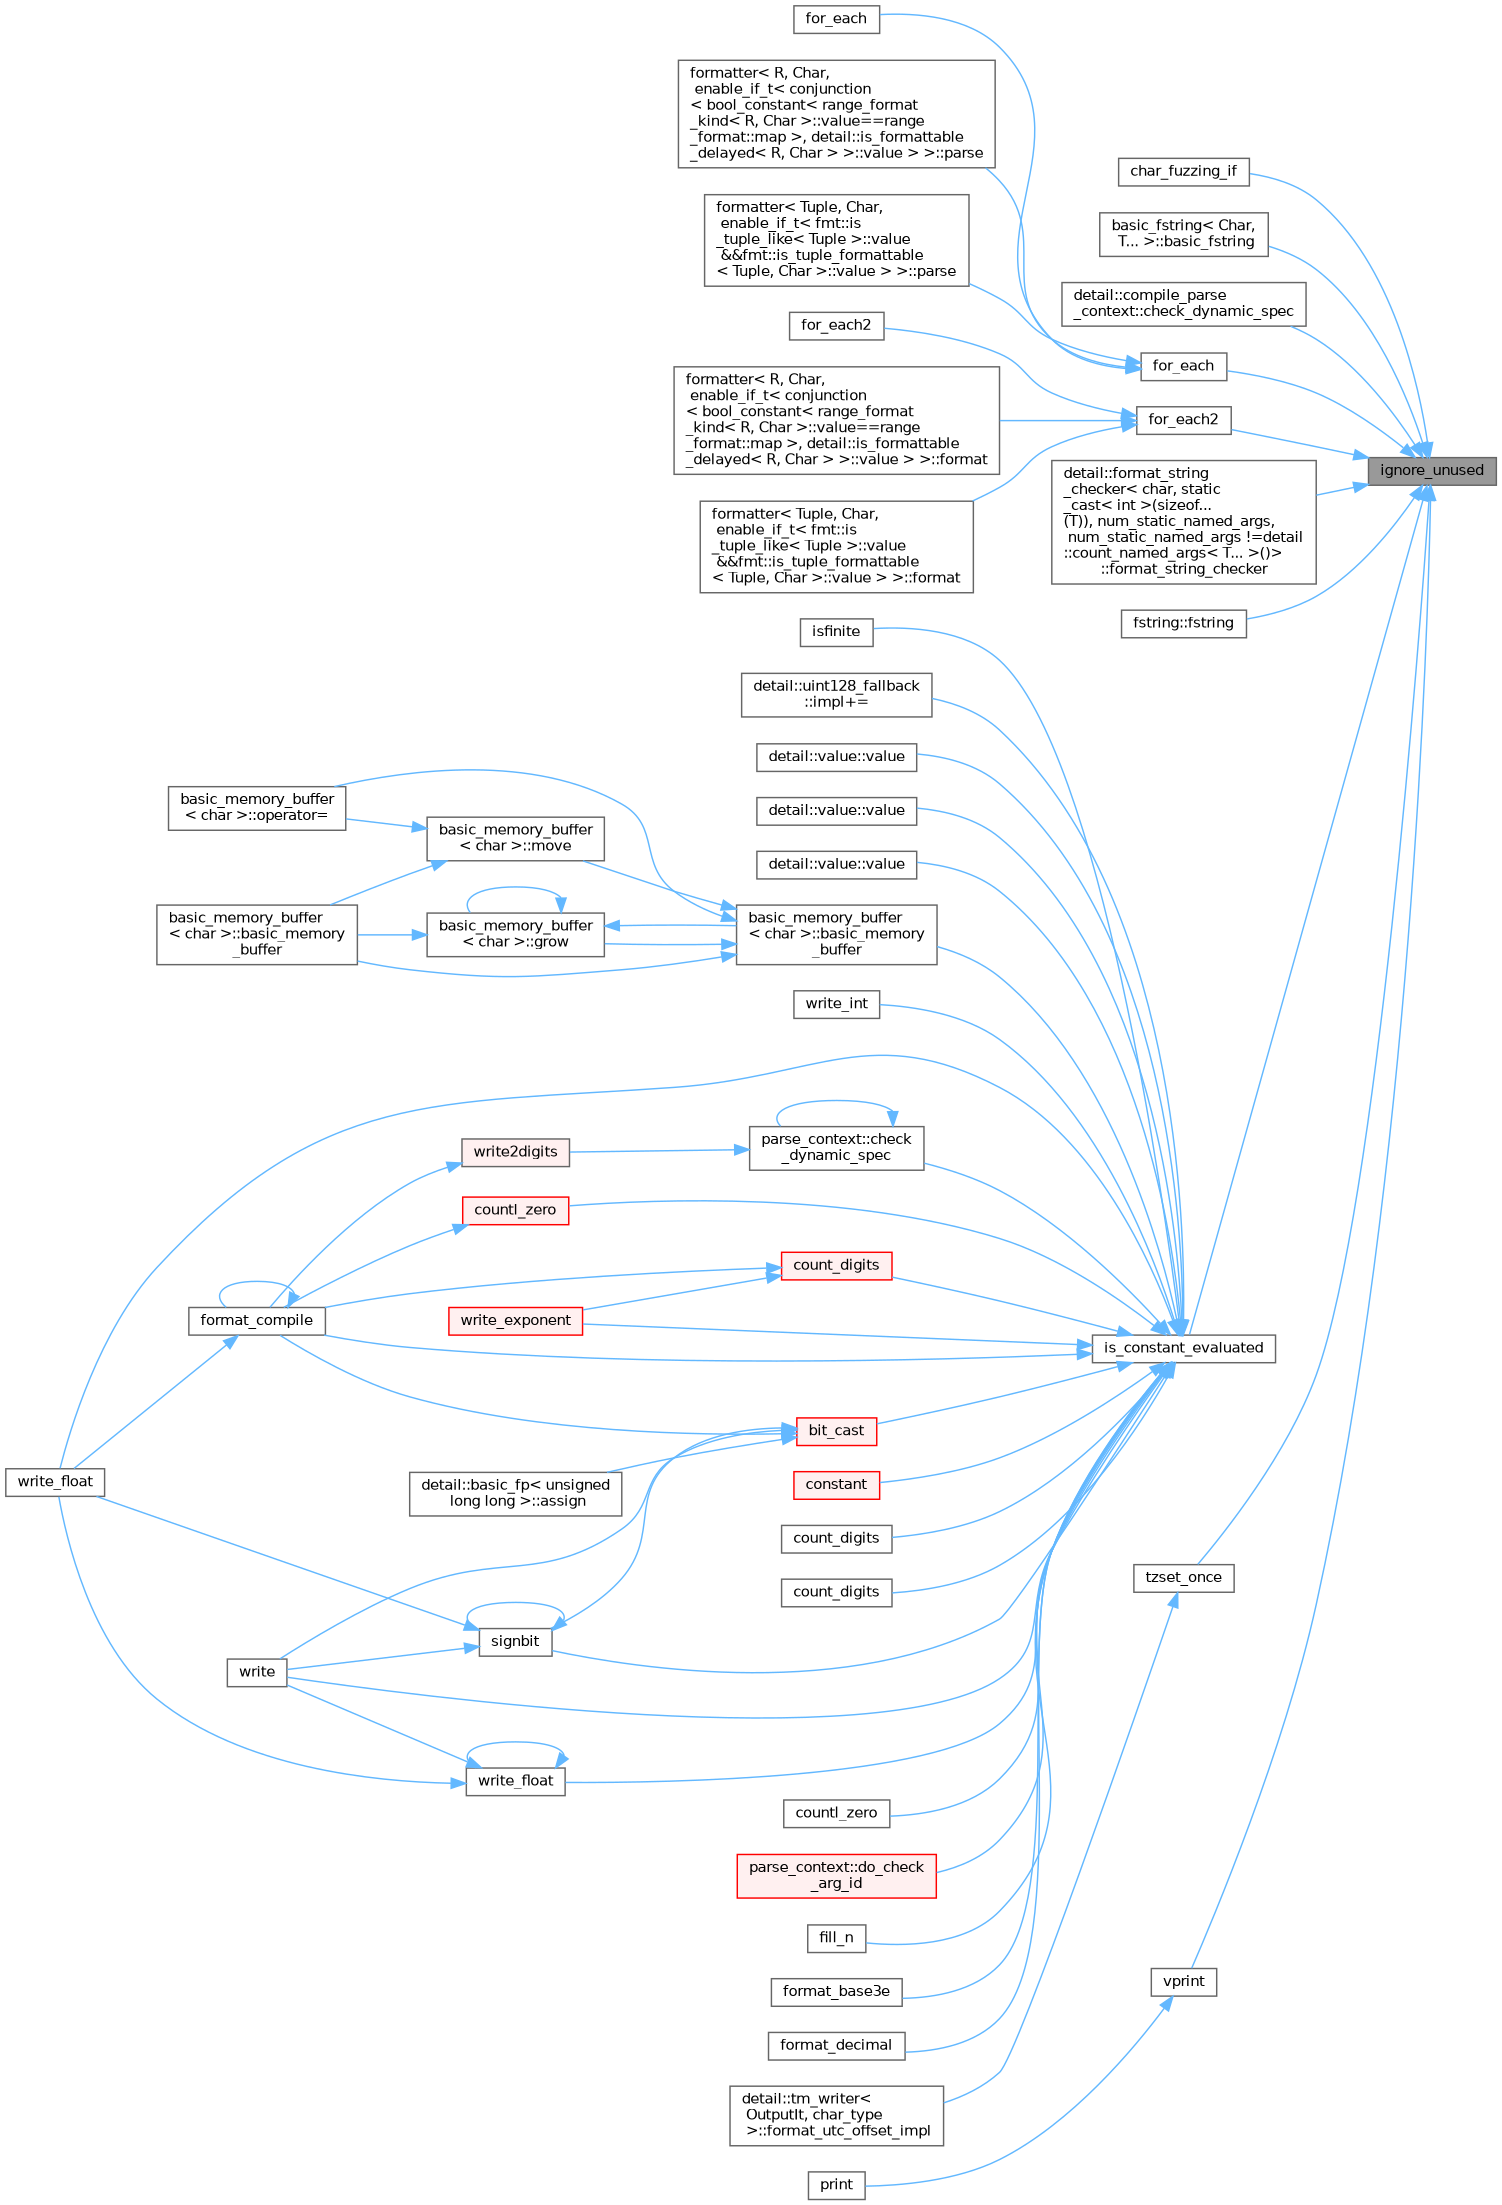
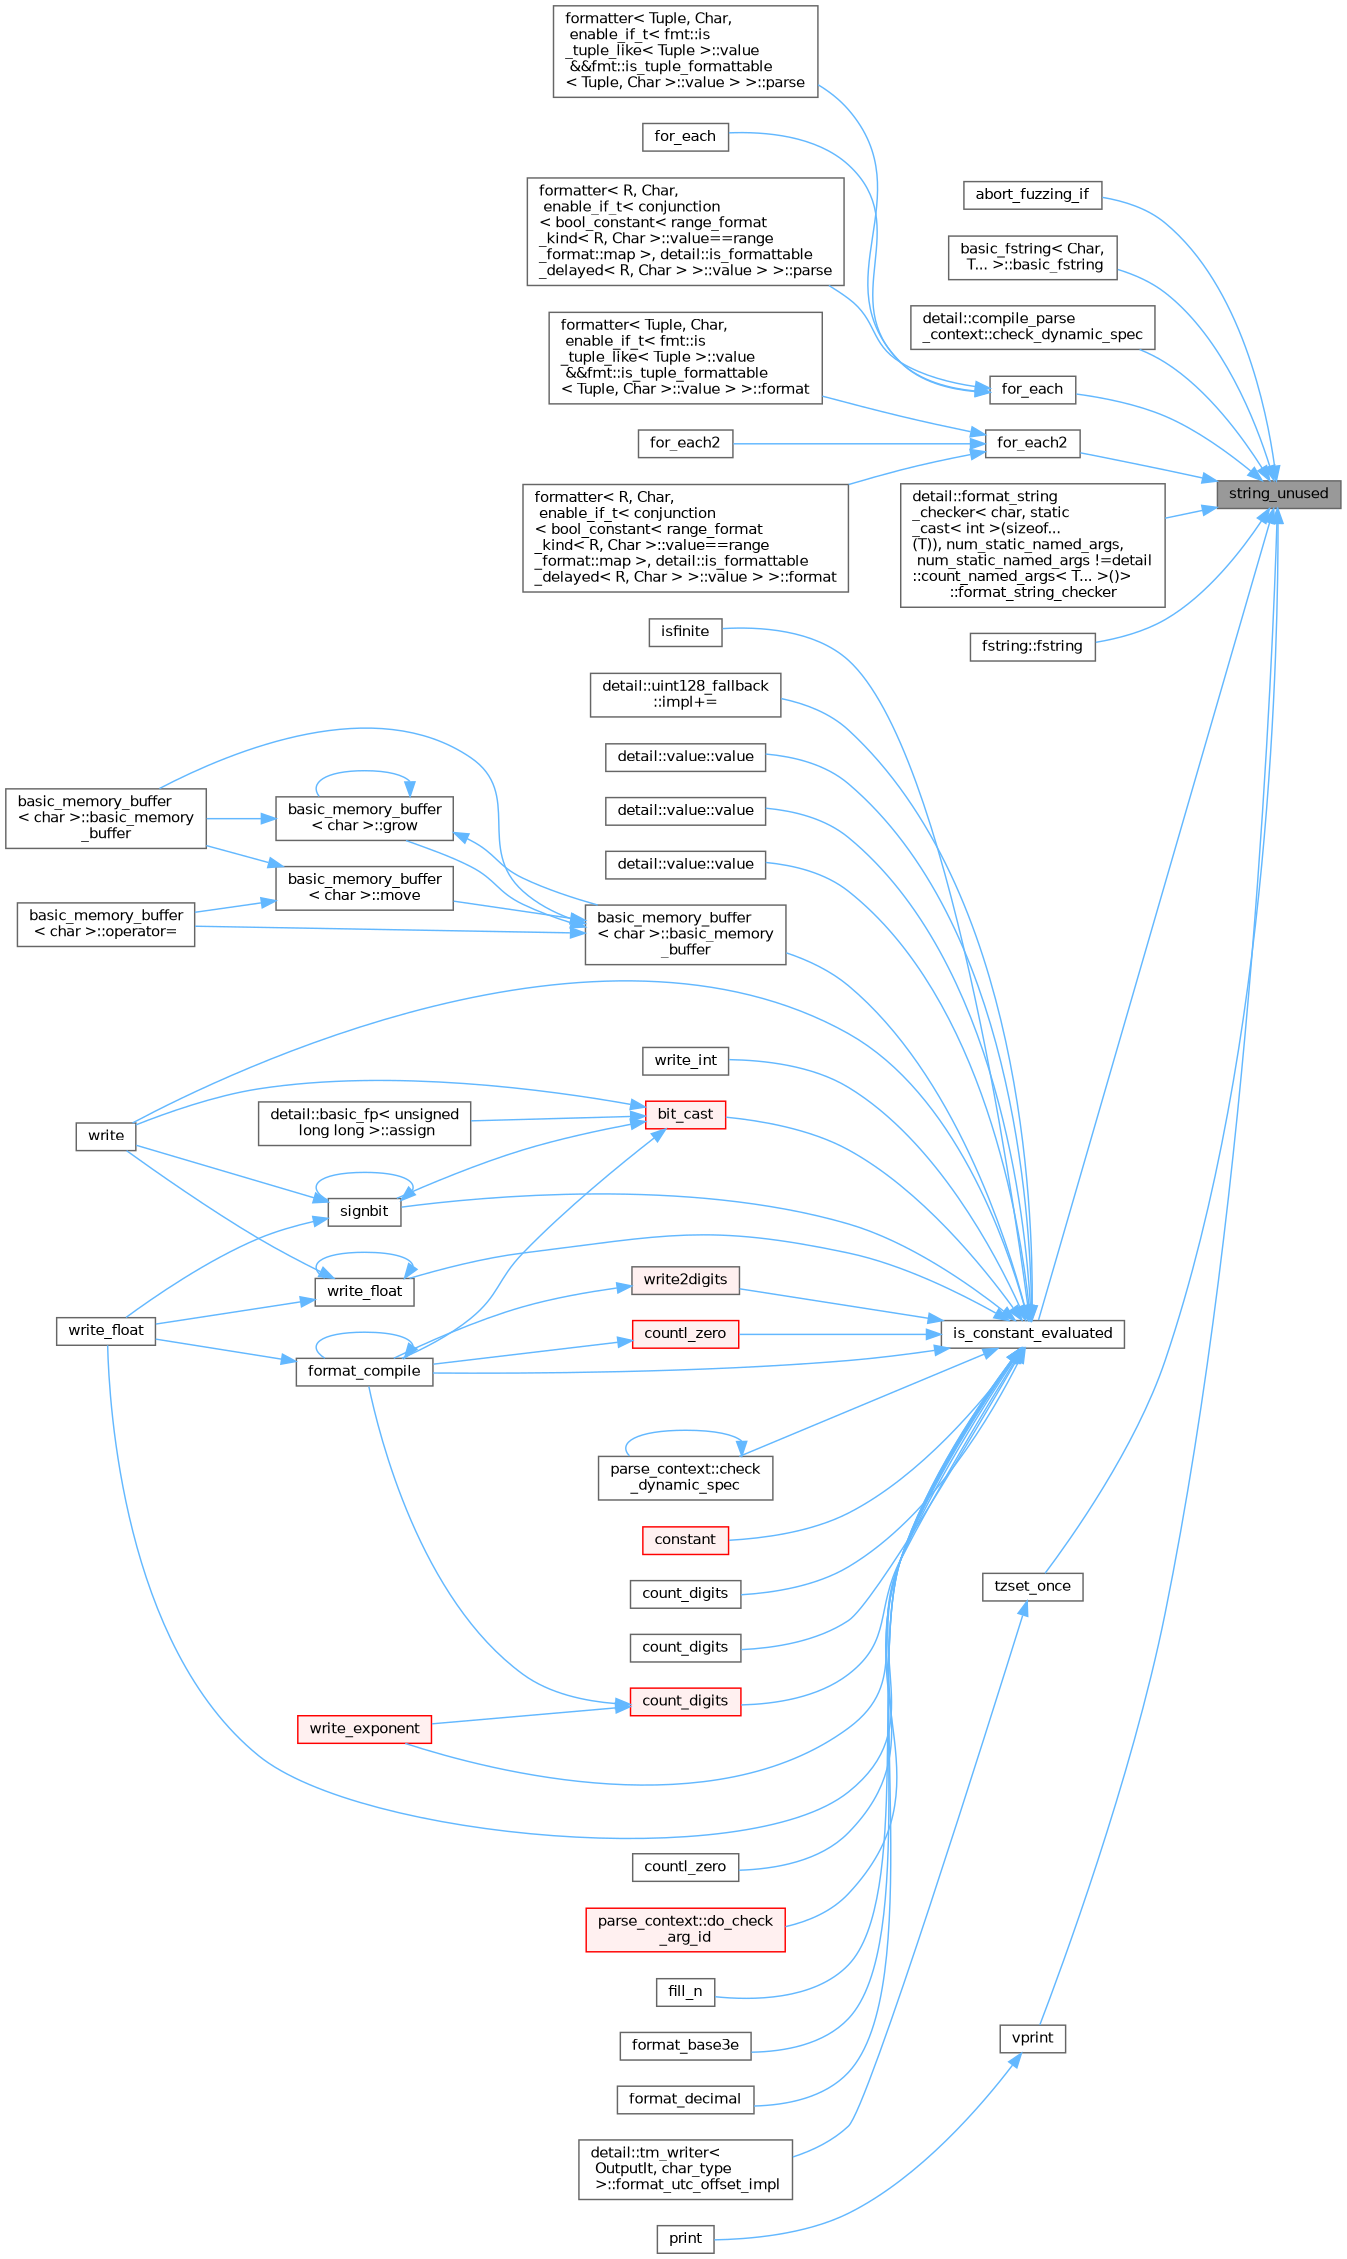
(1184, 172) -> (1033, 195)
(1432, 471) -> (1279, 495)
(652, 1151) -> (834, 1304)
